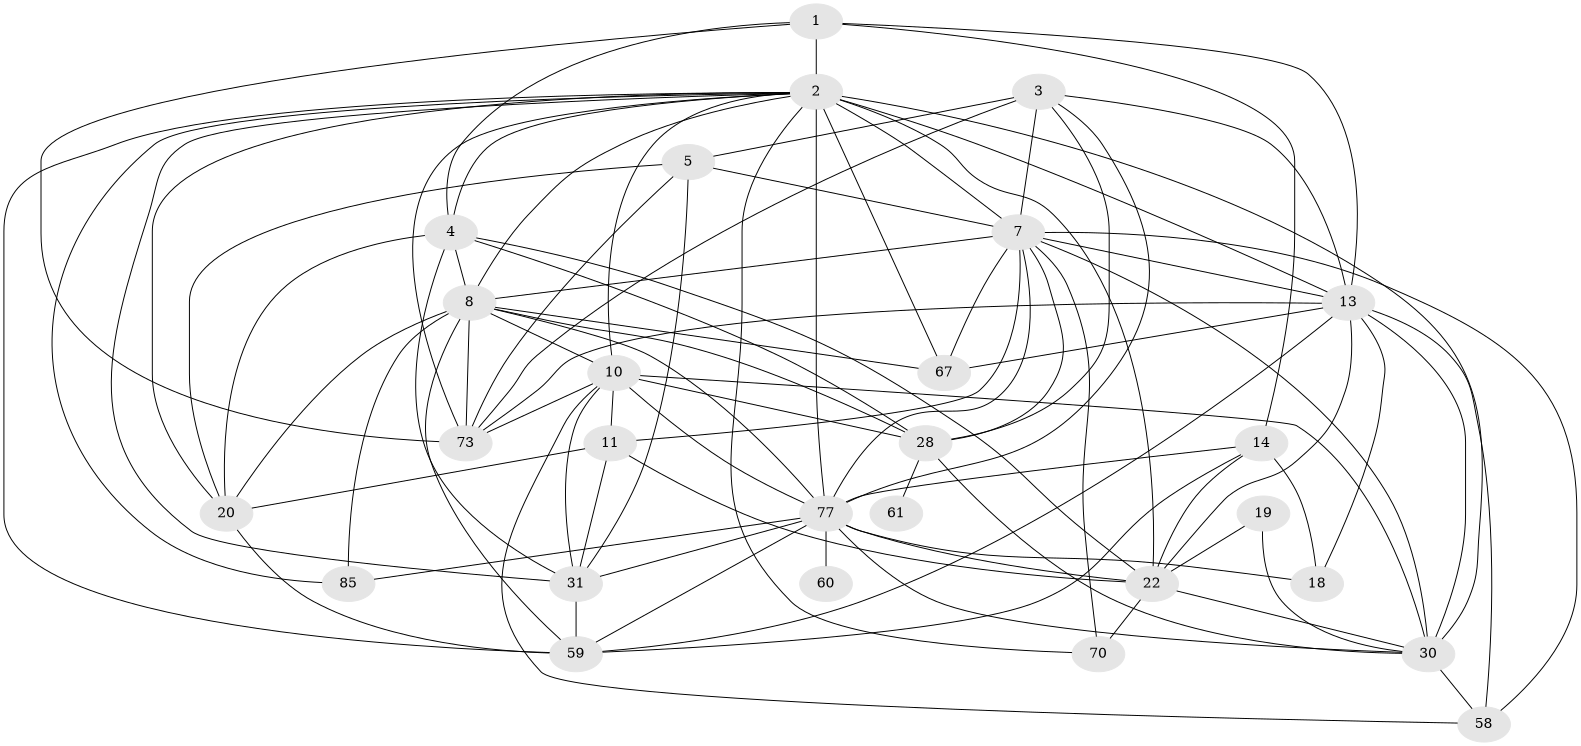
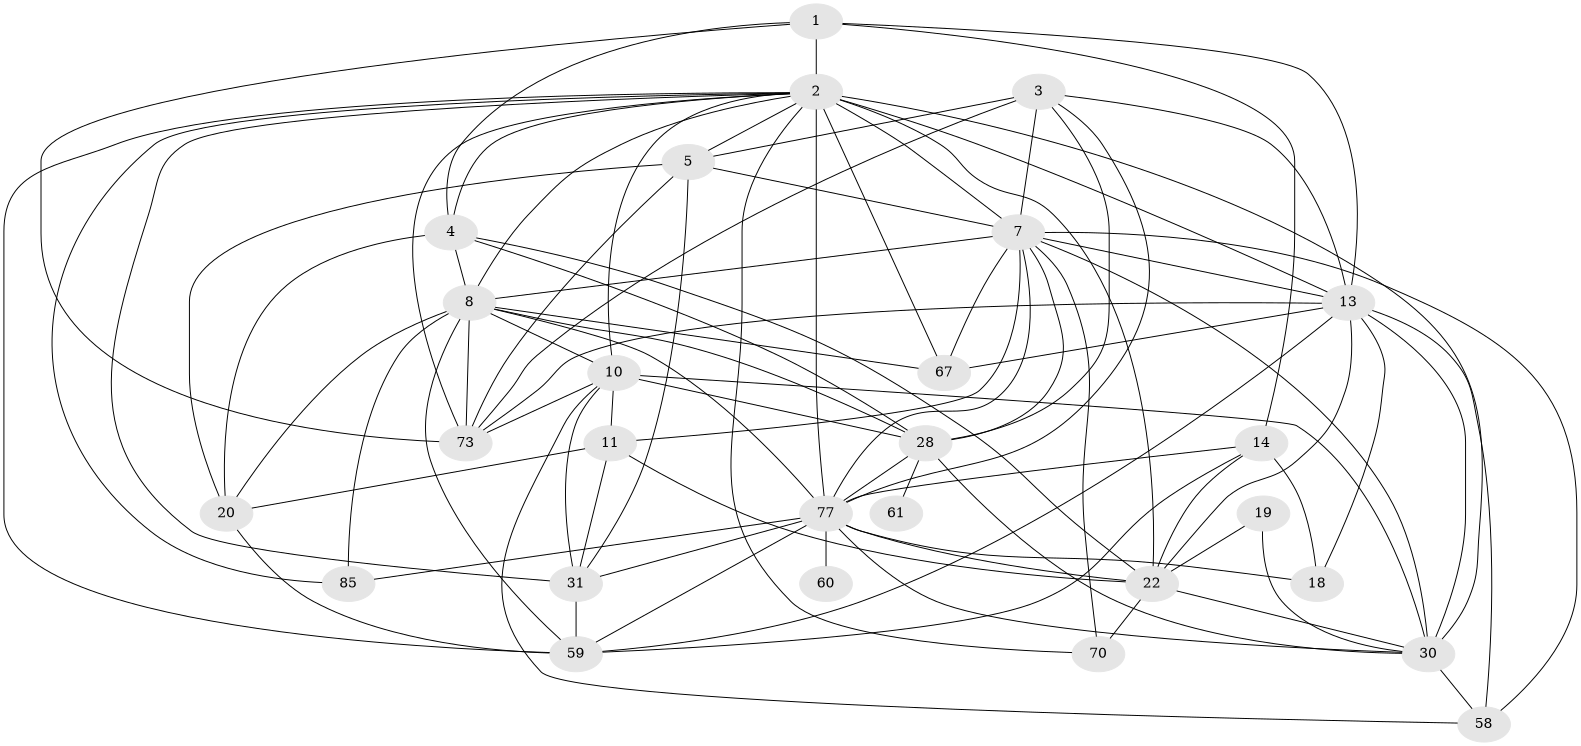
(311, 132) -> (752, 127)
(419, 420) -> none
(712, 453) -> (876, 478)
